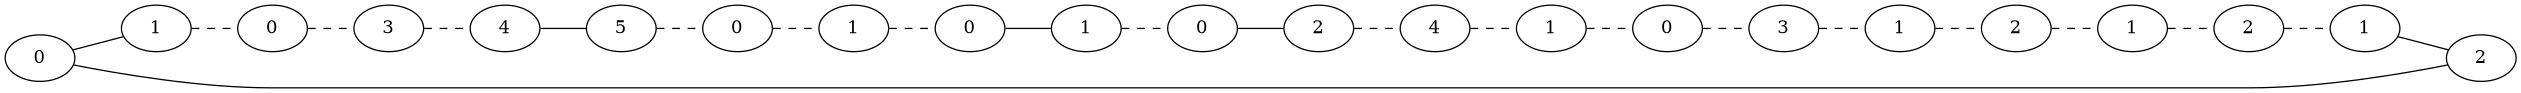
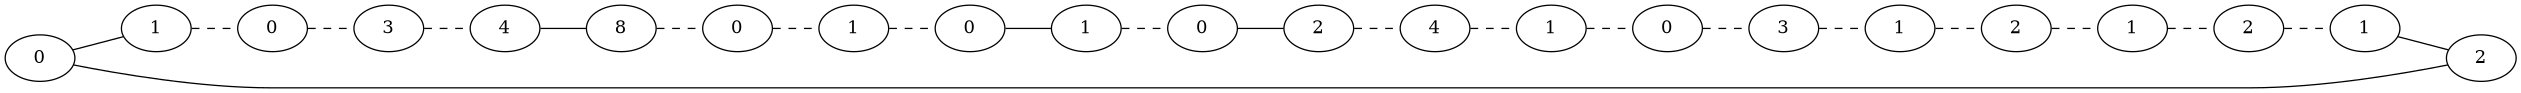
(621, 28) -> (621, 28)
